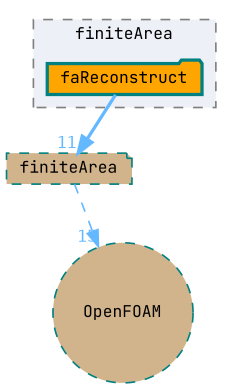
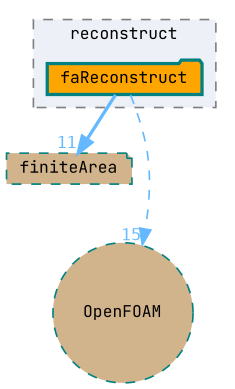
(125, 35) -> (125, 35)
(84, 208) -> (148, 161)
